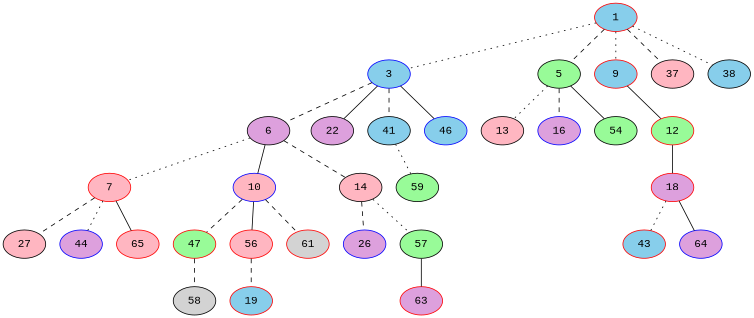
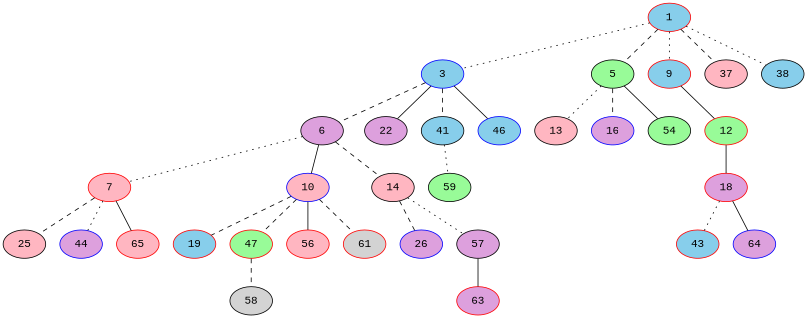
(24, 244) -> (24, 244)
(421, 244) -> (478, 244)
(251, 273) -> (251, 216)
